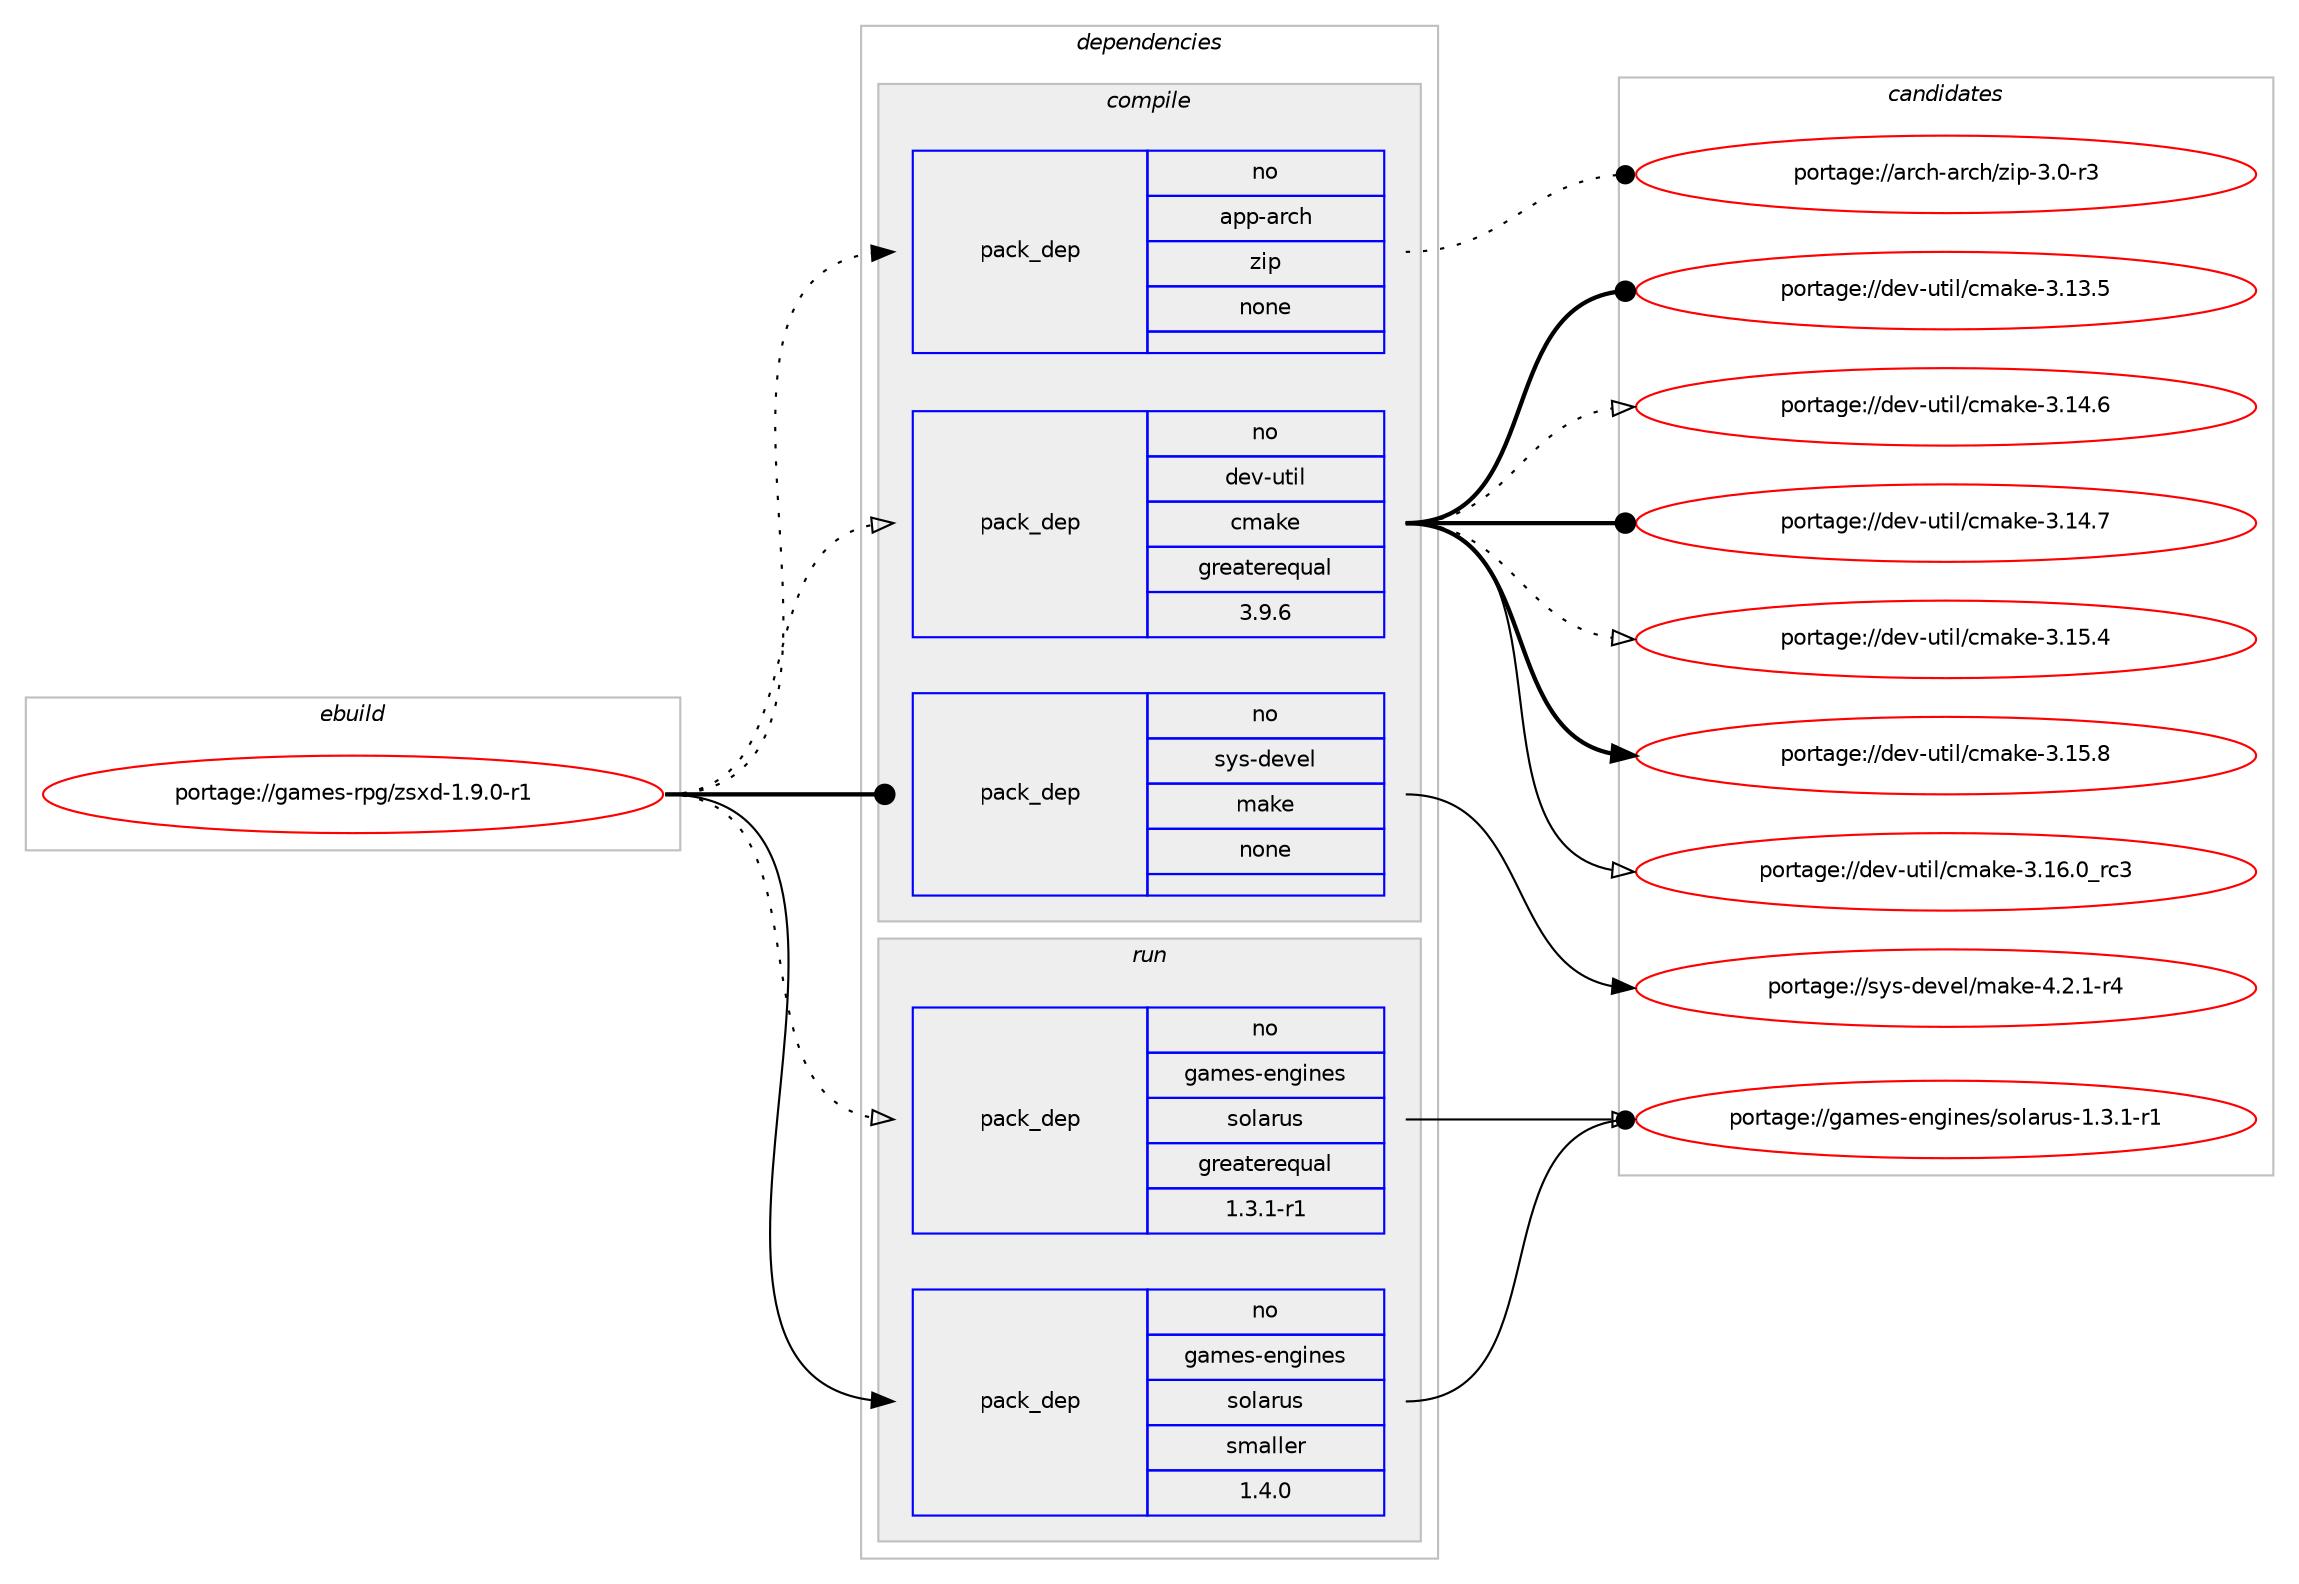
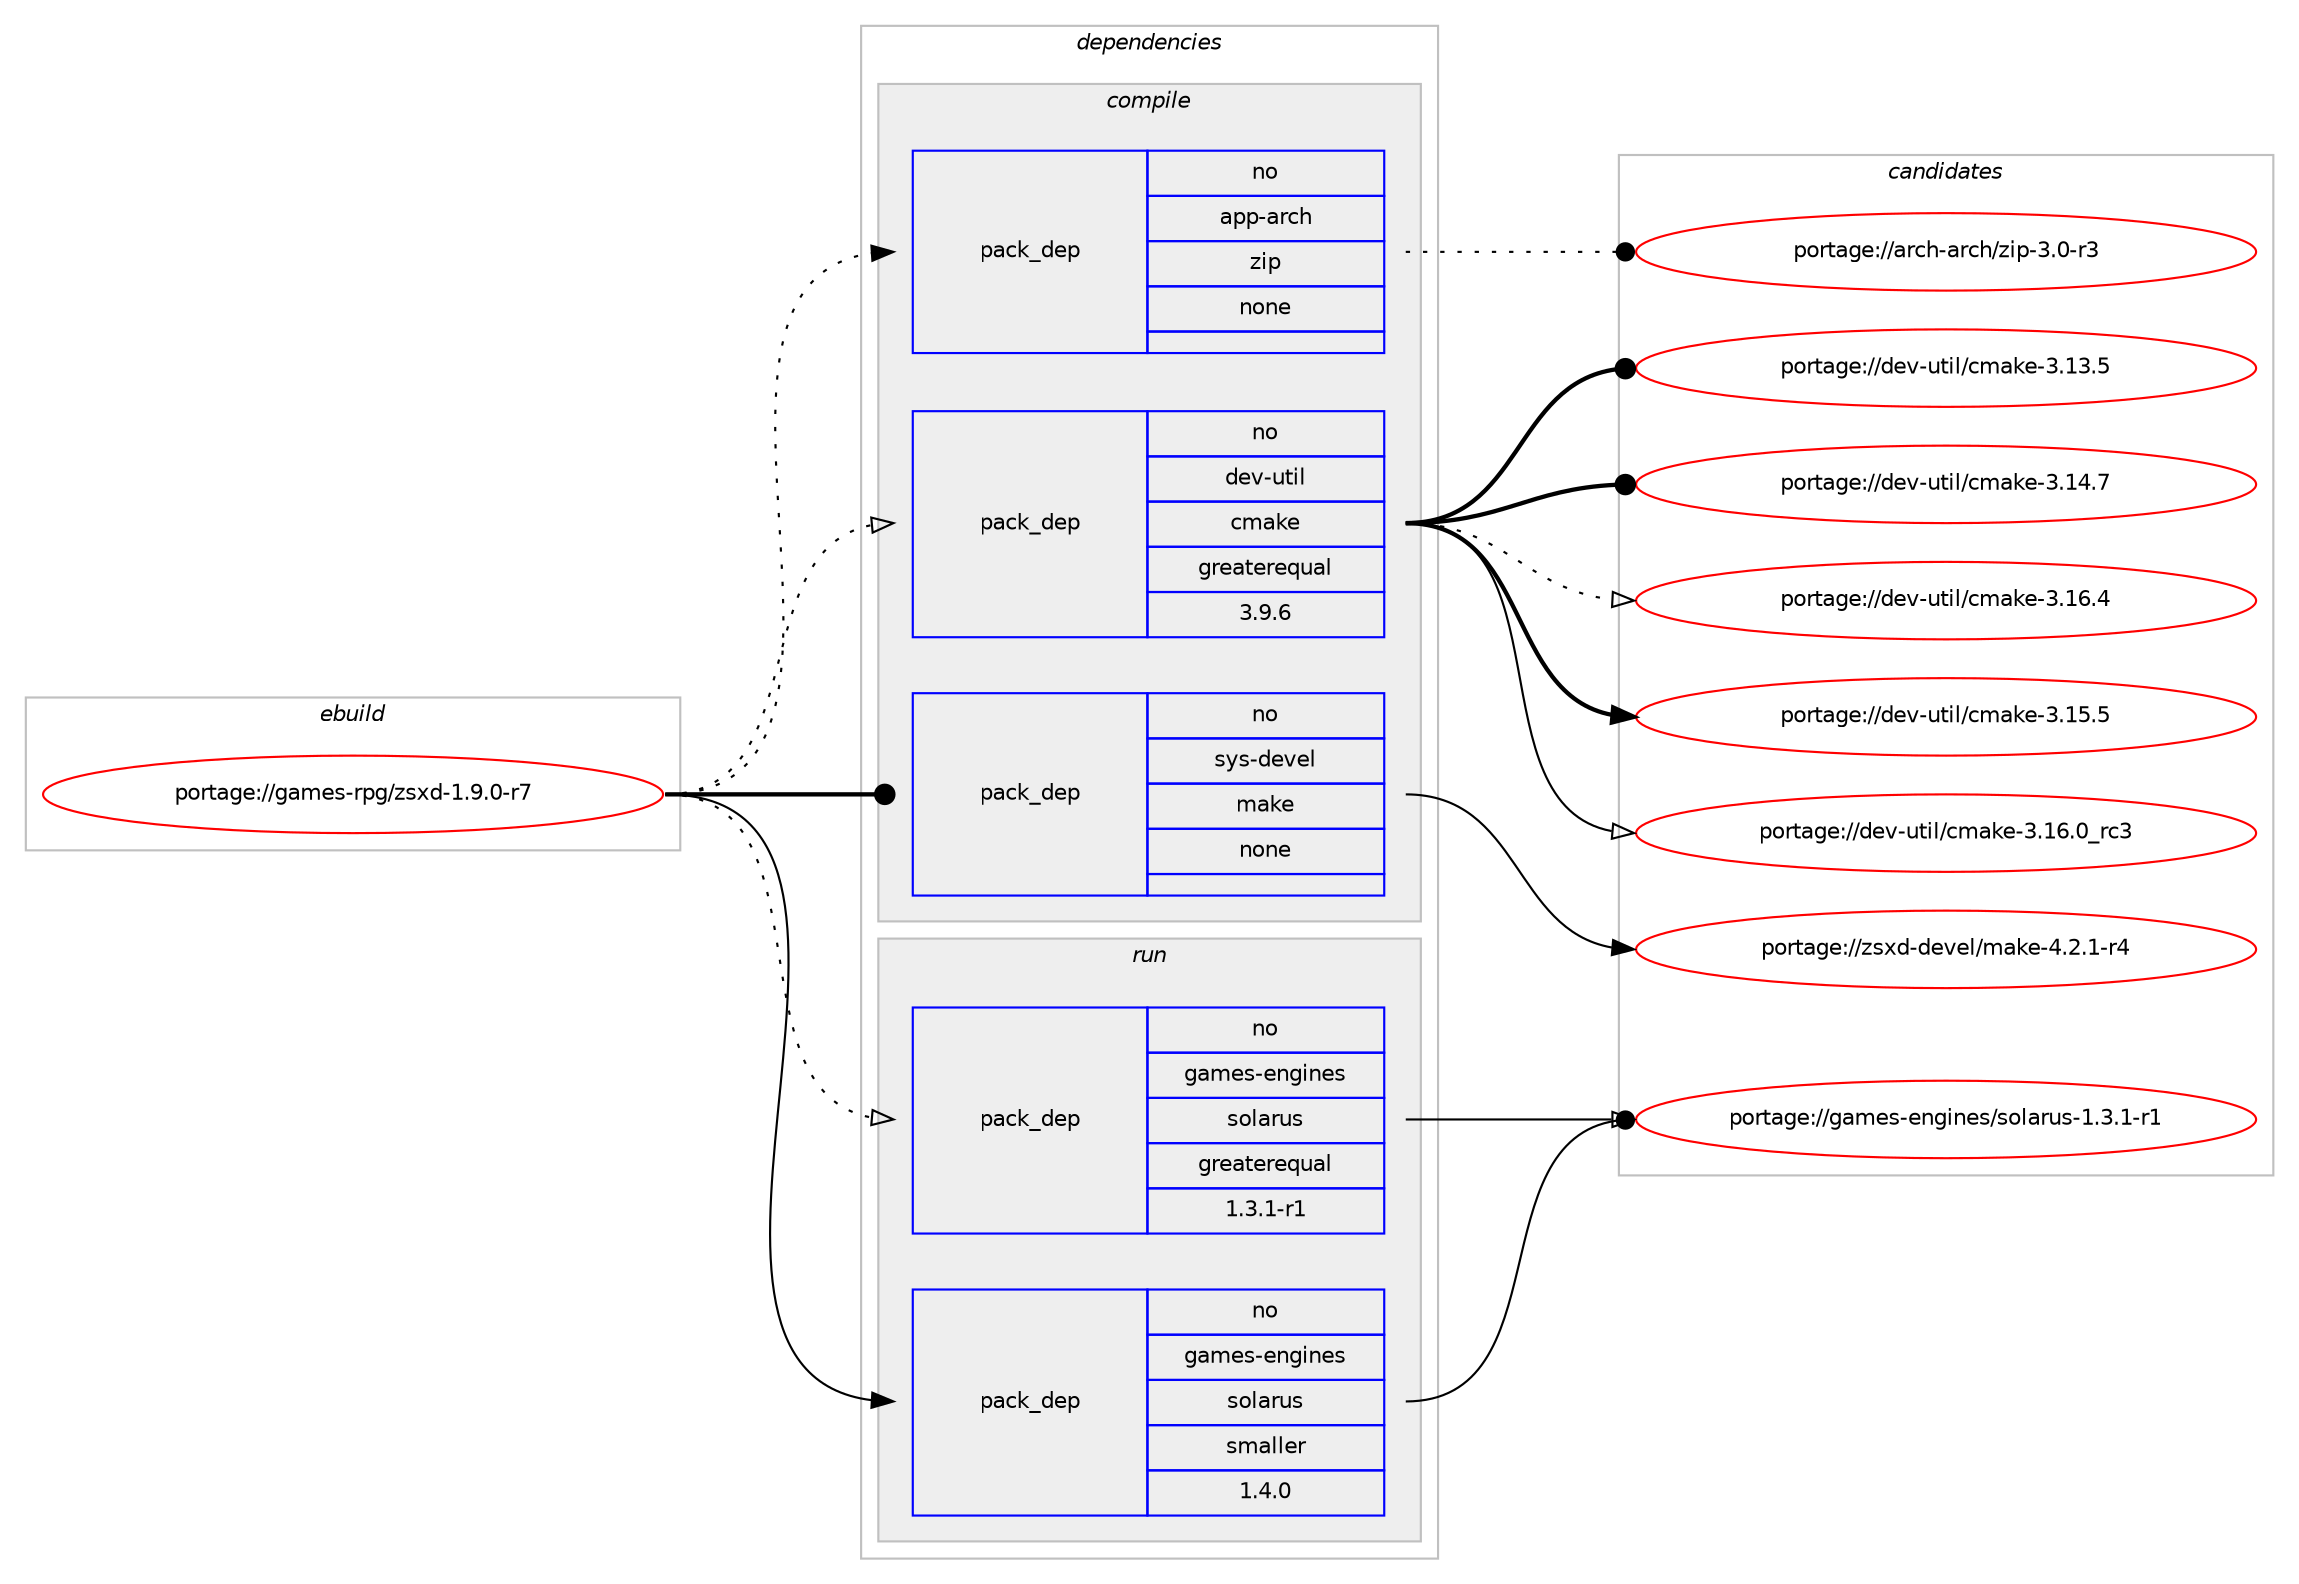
(1946, 407) -> none
(1946, 639) -> (1946, 601)
(1946, 756) -> (1946, 717)
(353, 794) -> (353, 794)
(1946, 988) -> (1946, 949)
